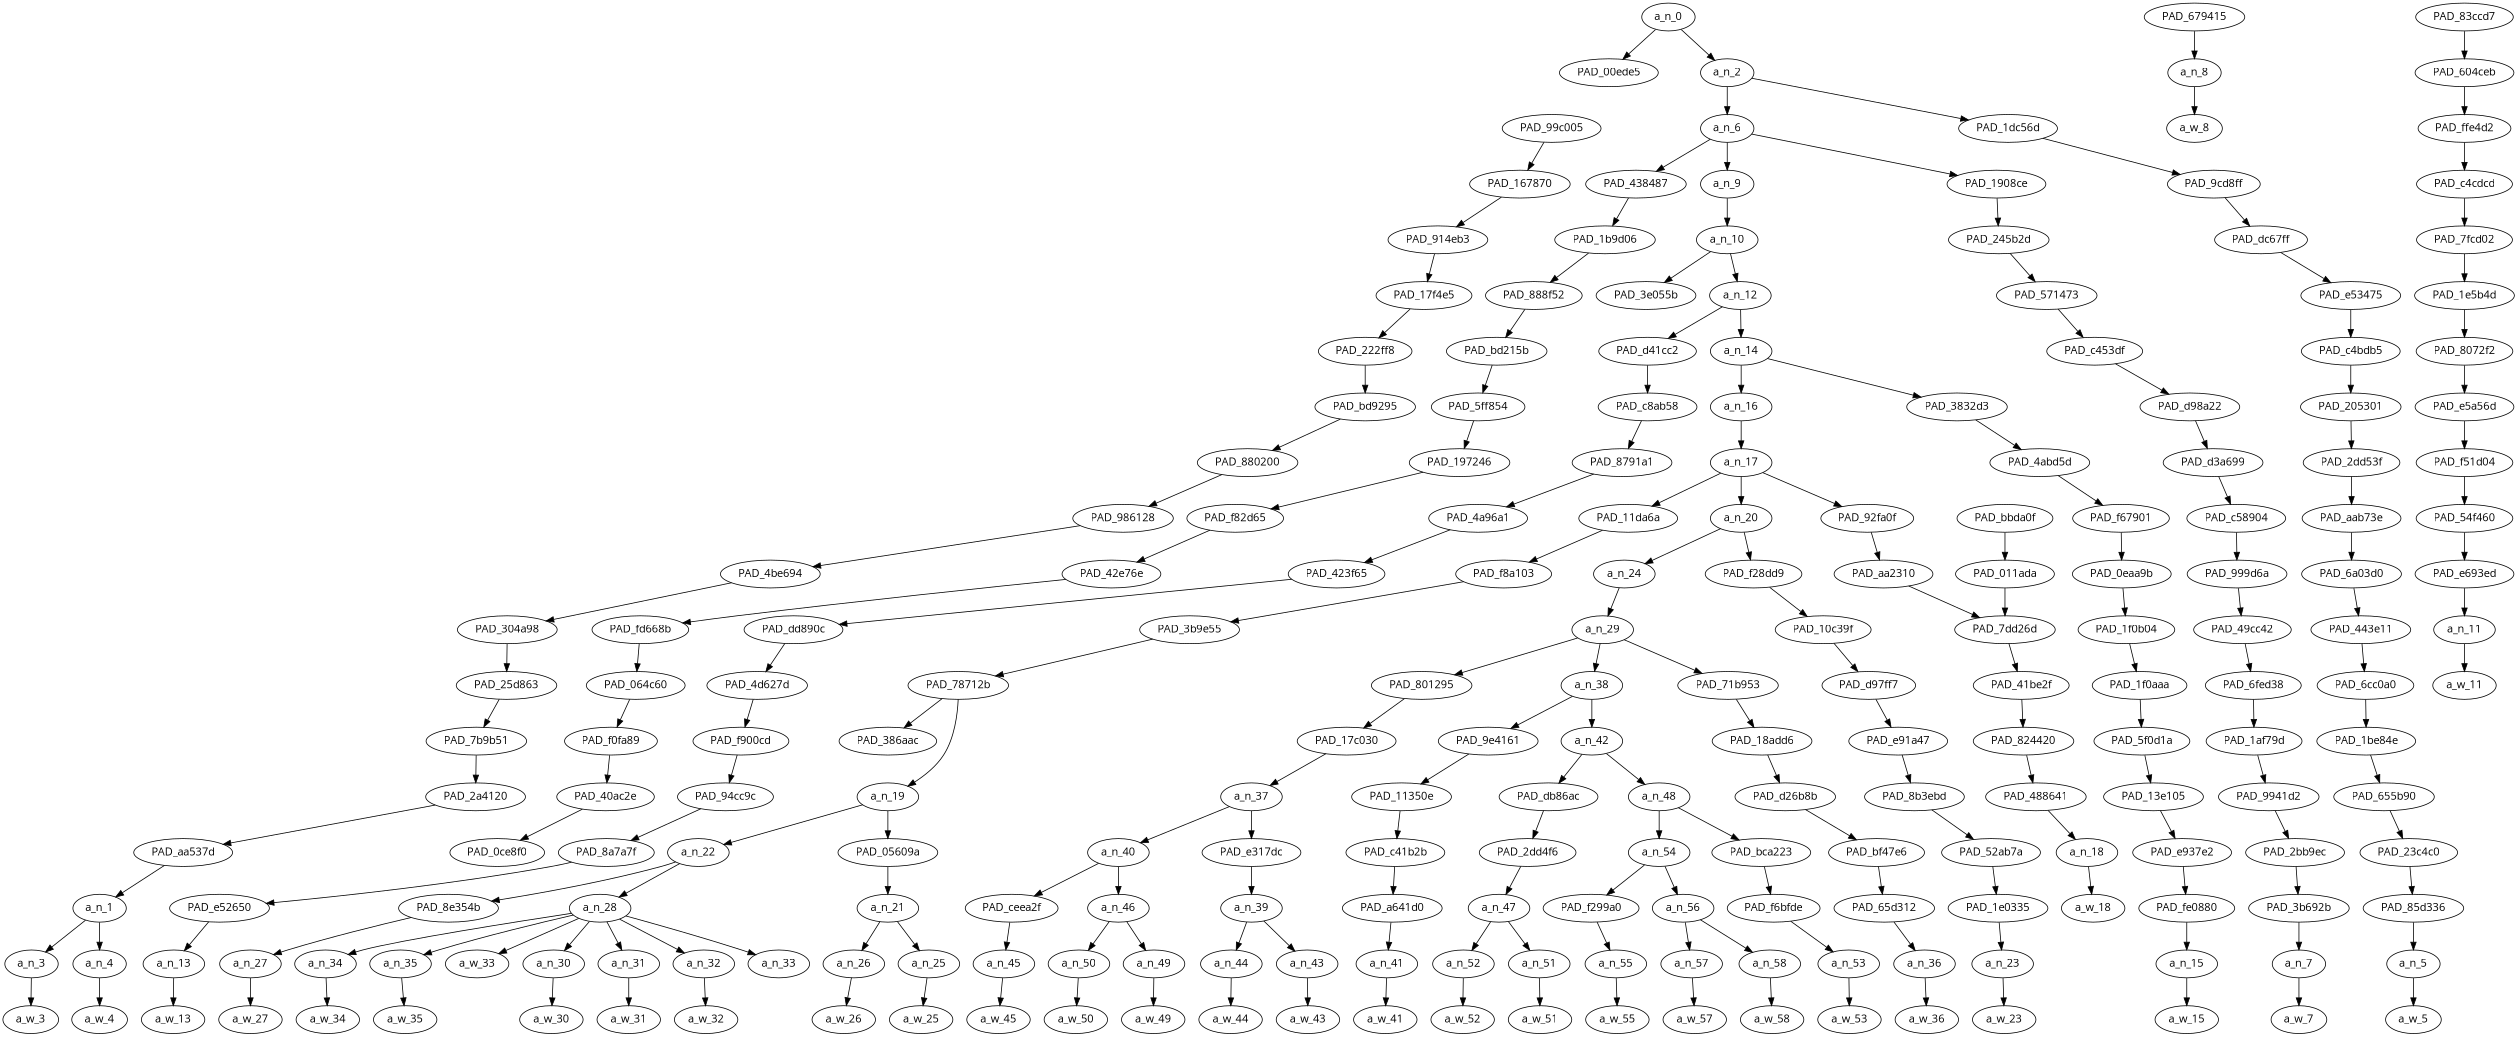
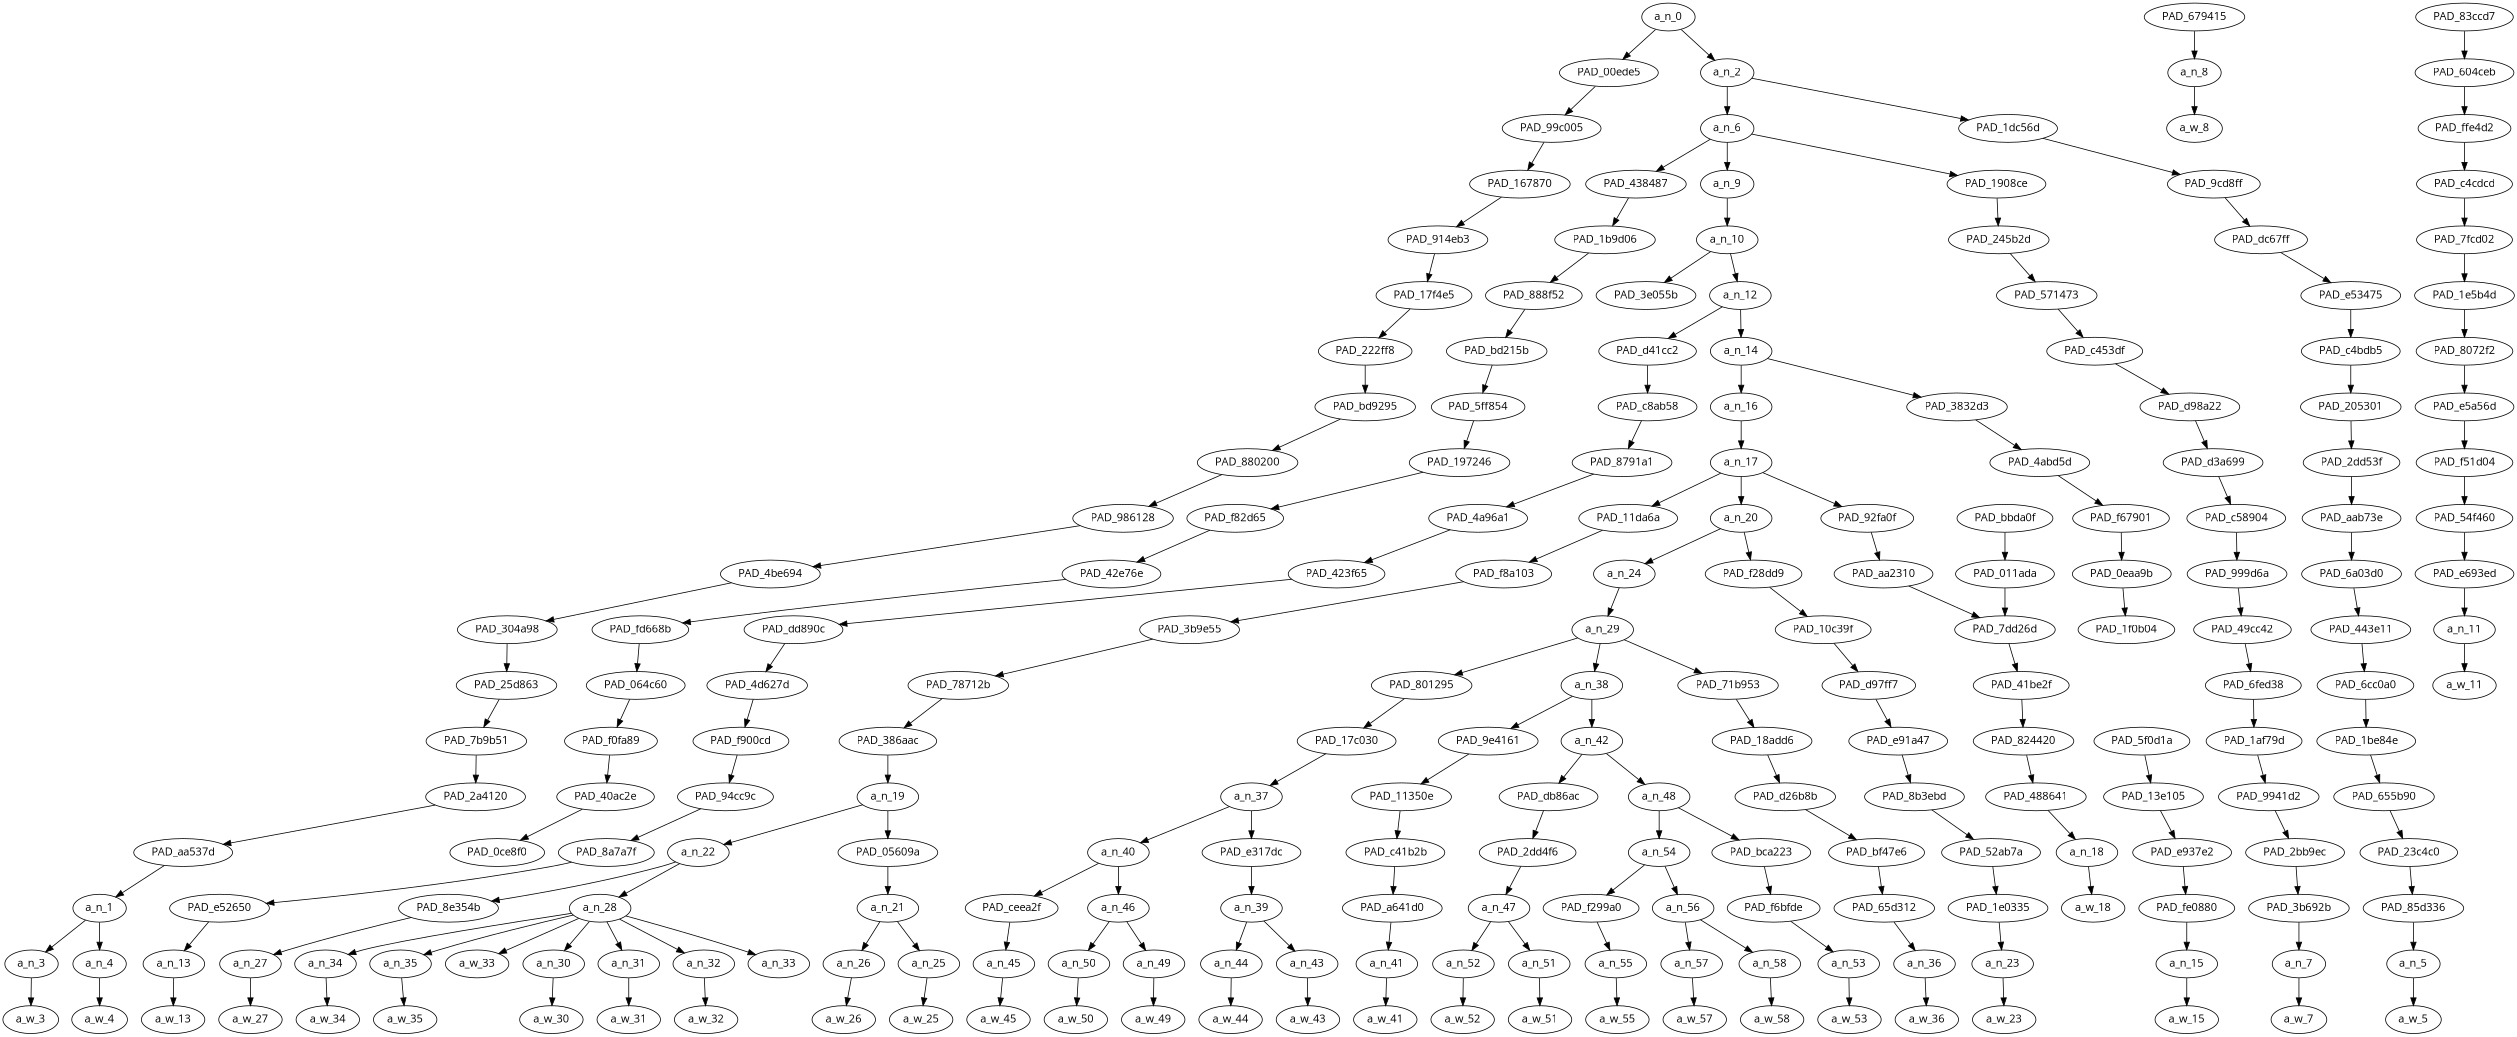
none -> (1583, 98)
(2140, 685) -> none
(948, 747) -> (888, 765)
